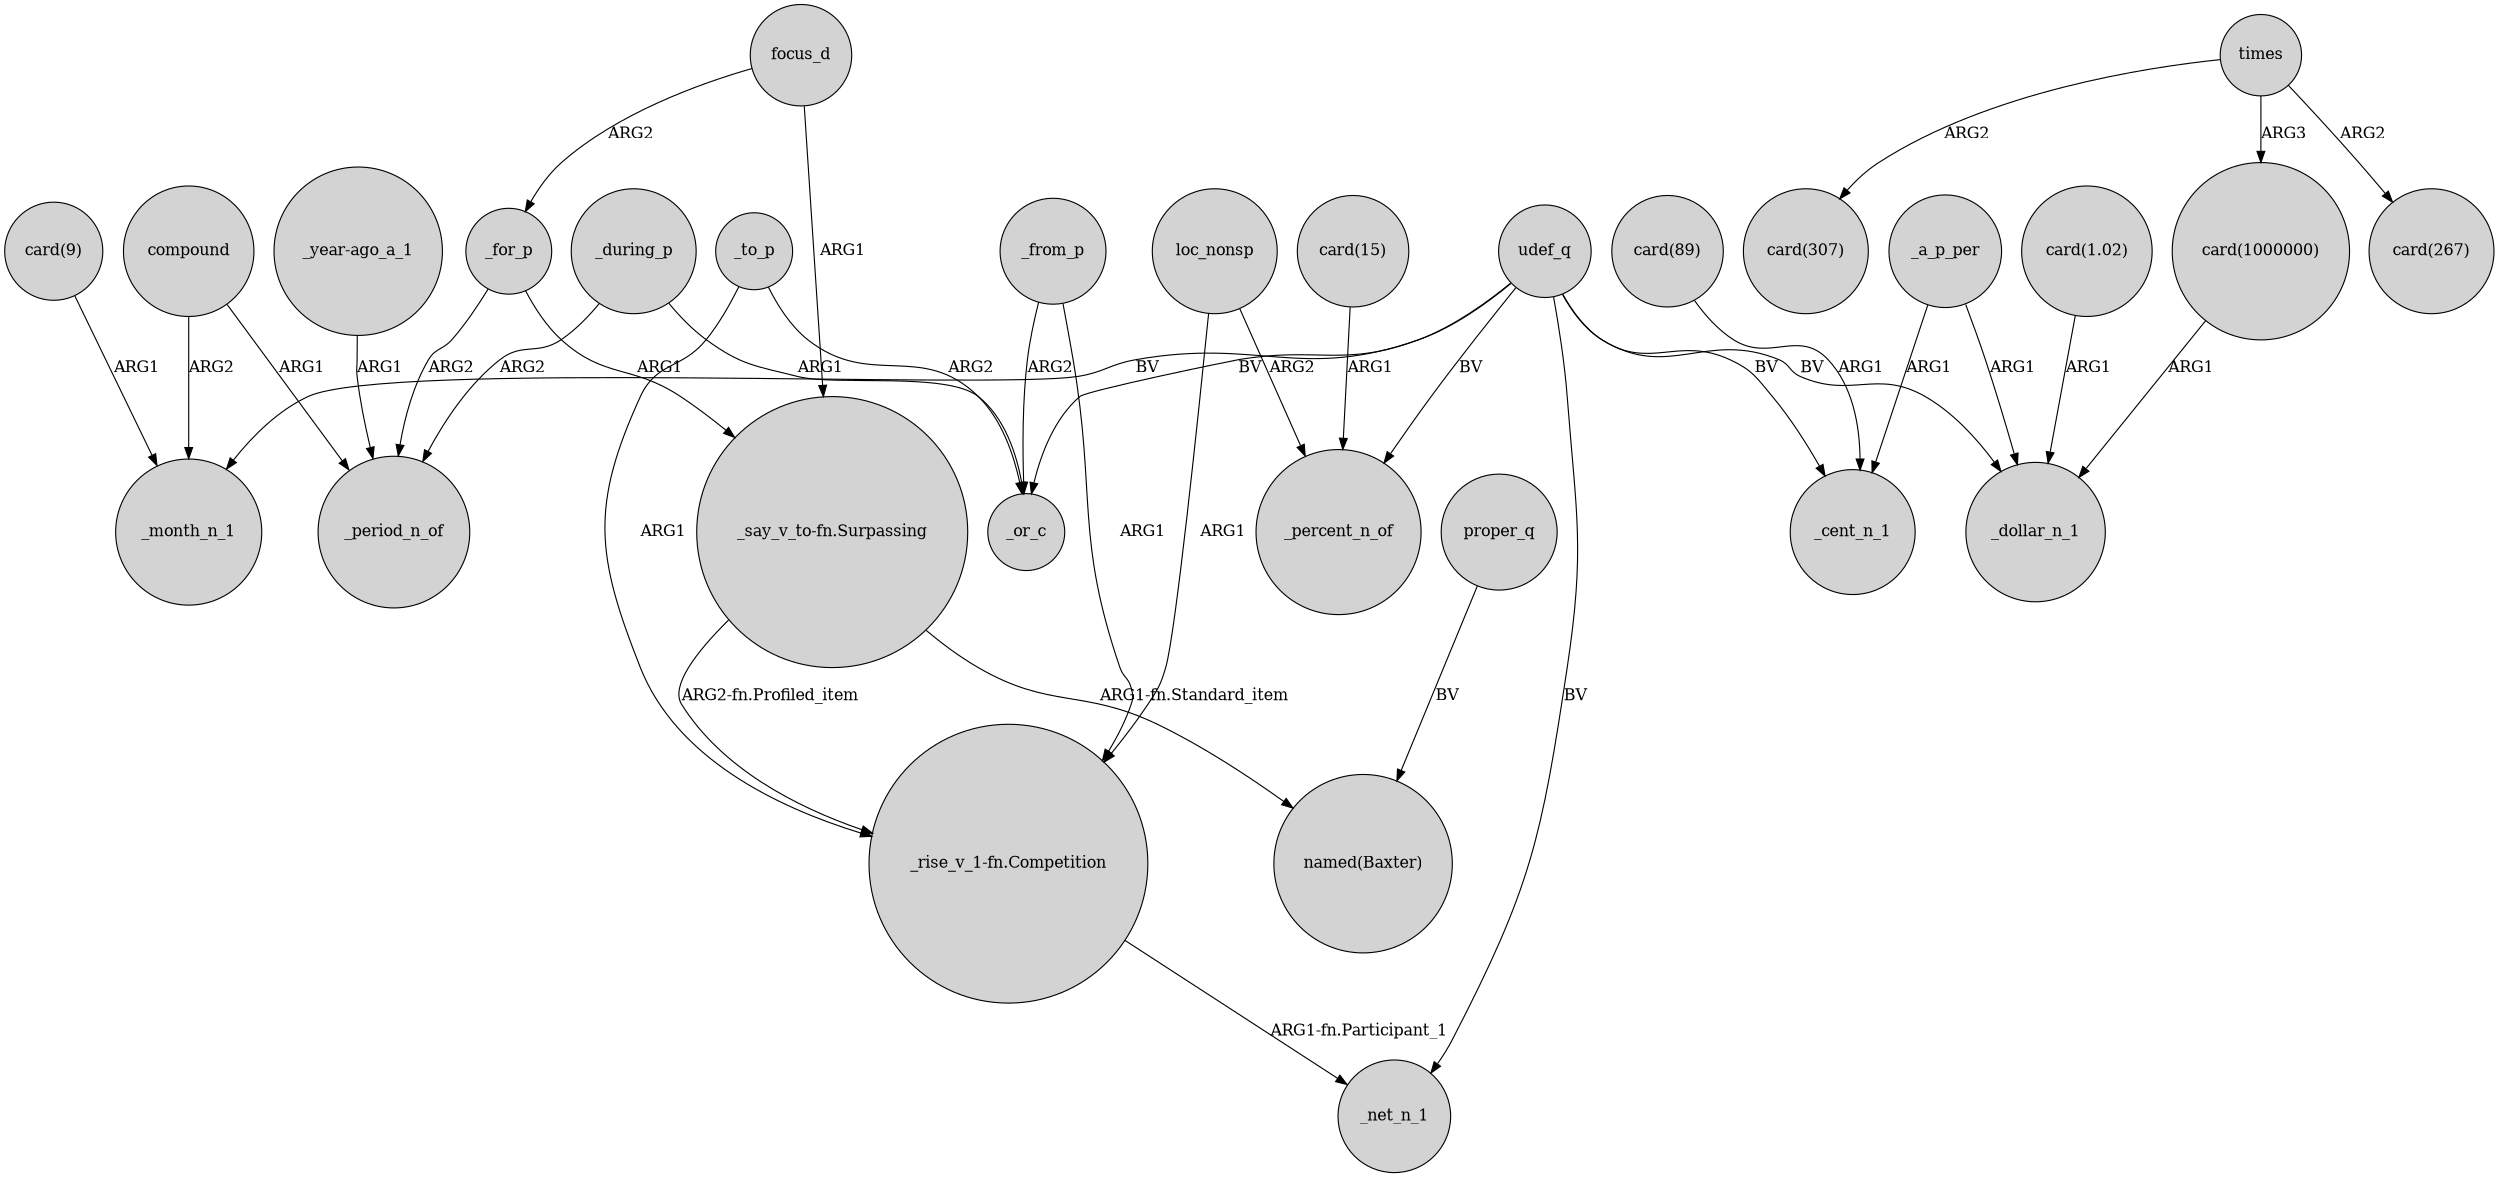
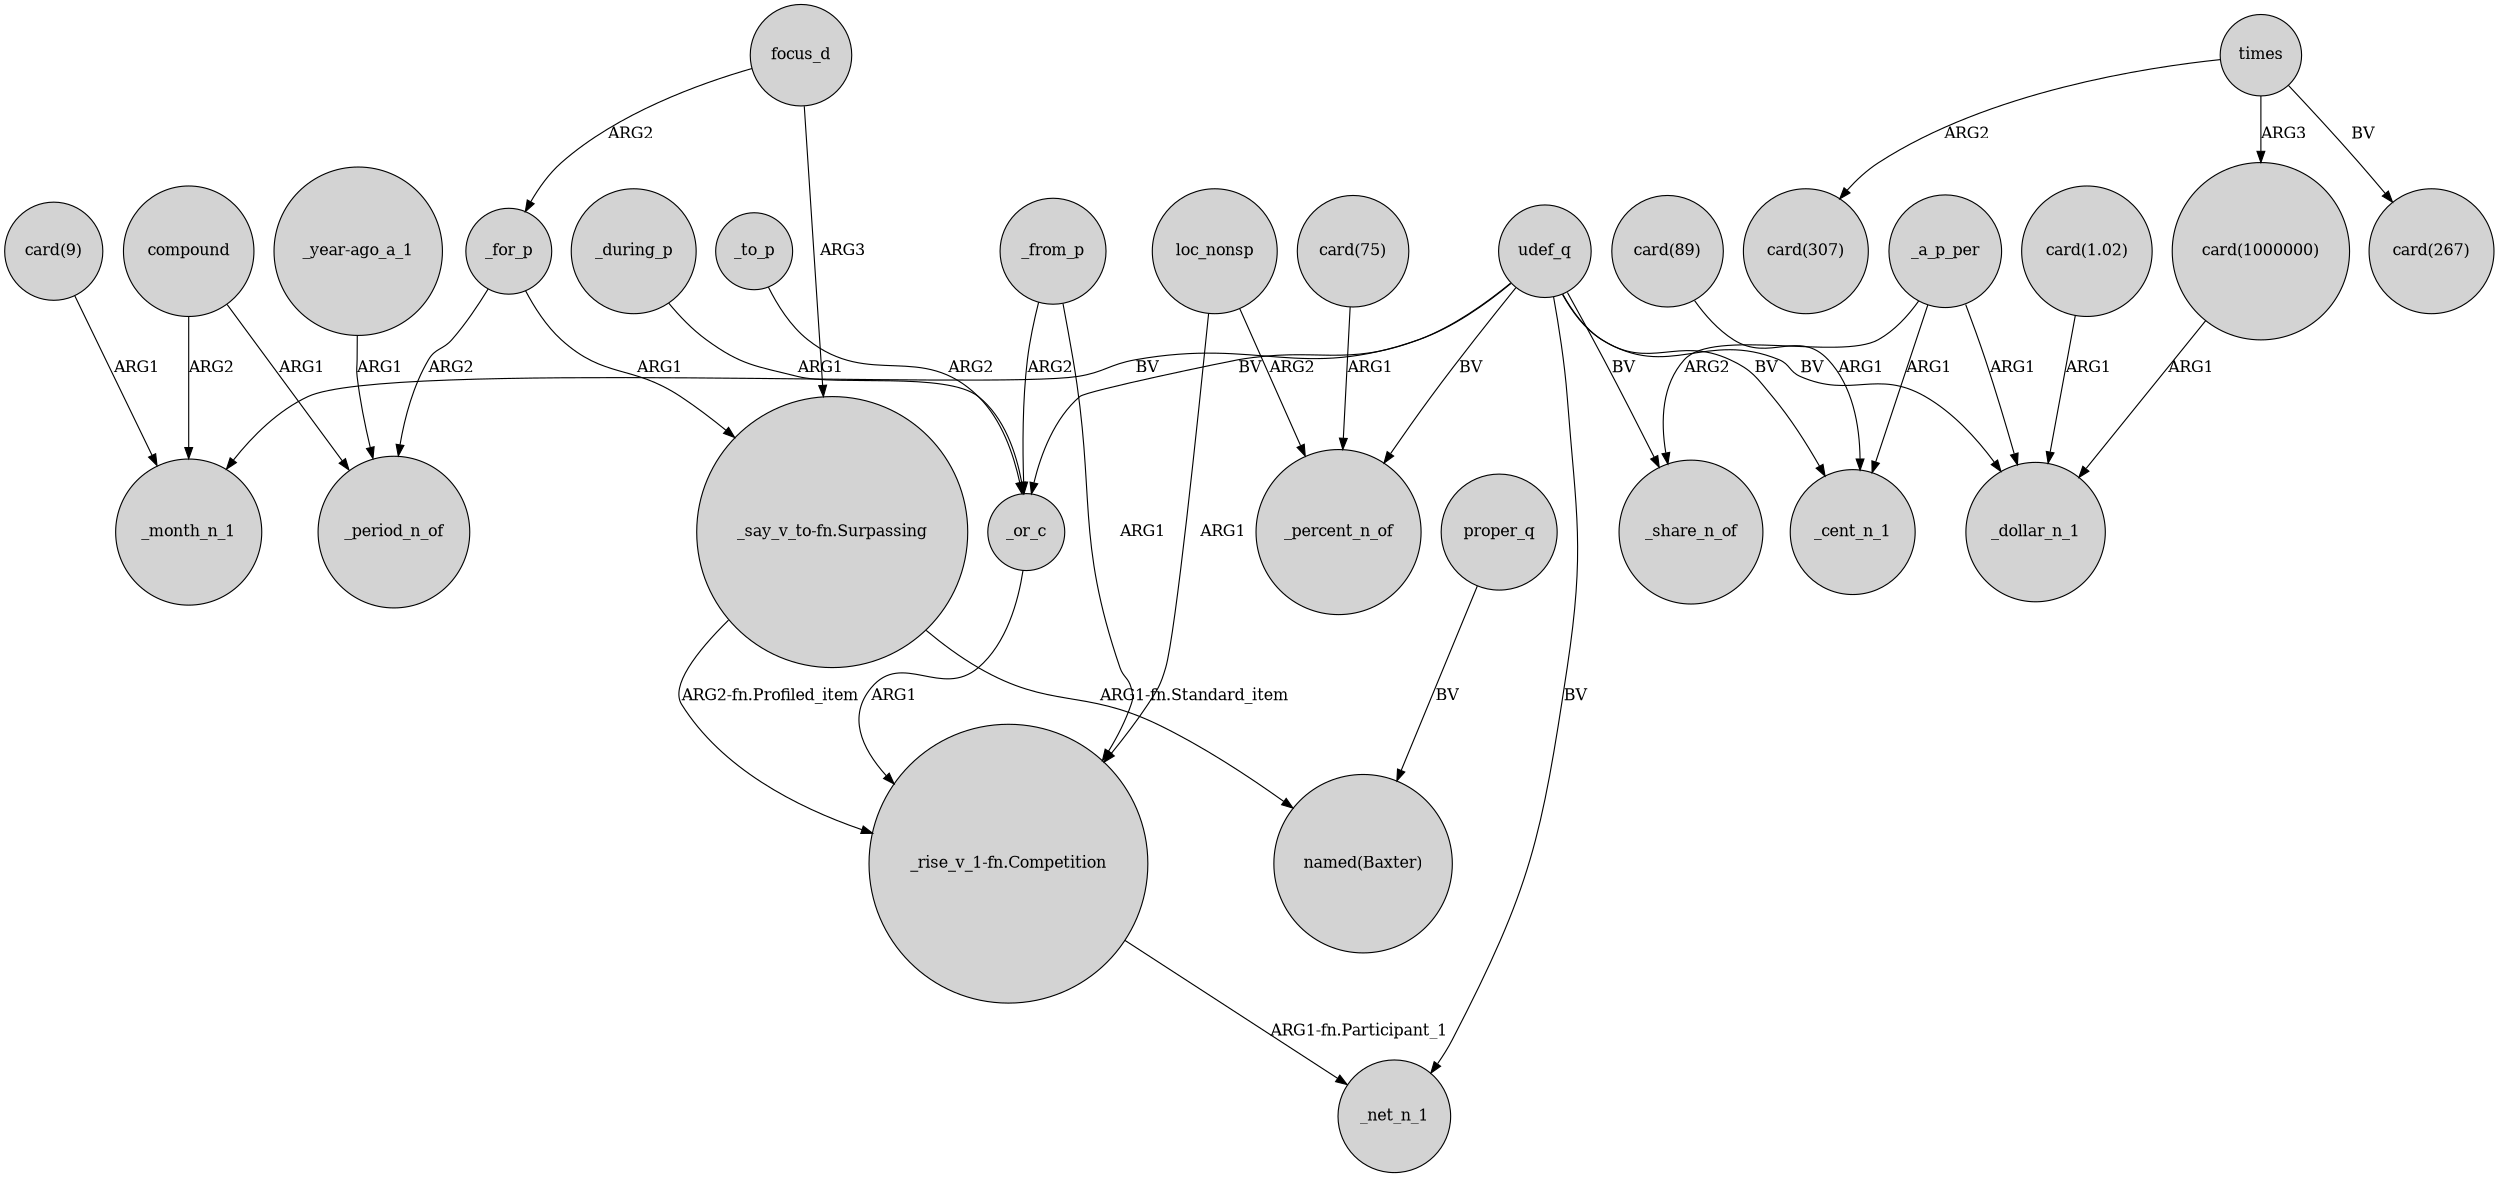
(2363, 134) -> (2363, 134)
(843, 251) -> (843, 251)
(1353, 251) -> (1353, 251)
(500, 360) -> none
none -> (1691, 532)
(616, 598) -> (929, 677)
